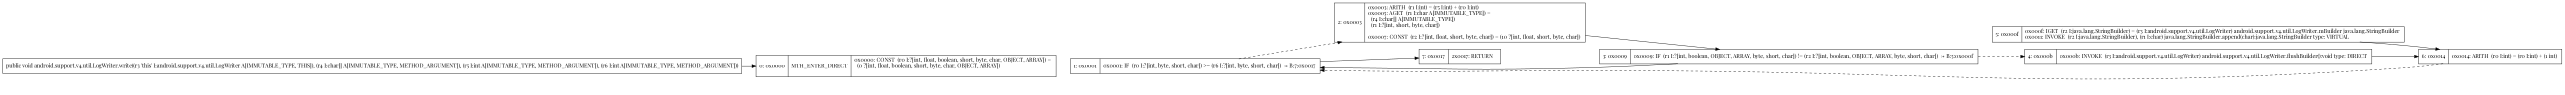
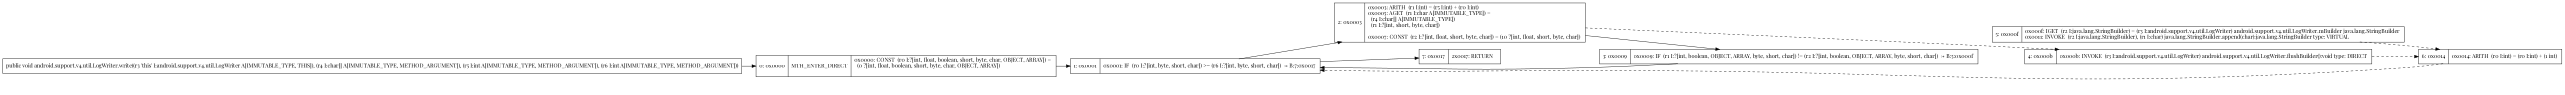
(2398, 45) -> (2398, 45)
(1288, 51) -> (1288, 51)
(1999, 57) -> (1820, 38)
(2393, 57) -> (2393, 57)
none -> (1061, 66)
